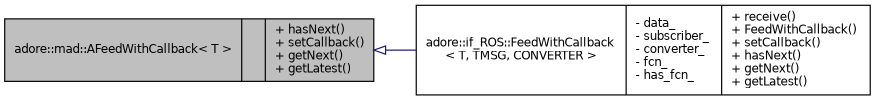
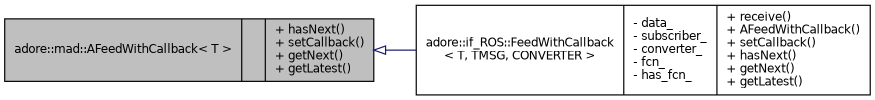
(794, 30) -> (794, 30)
